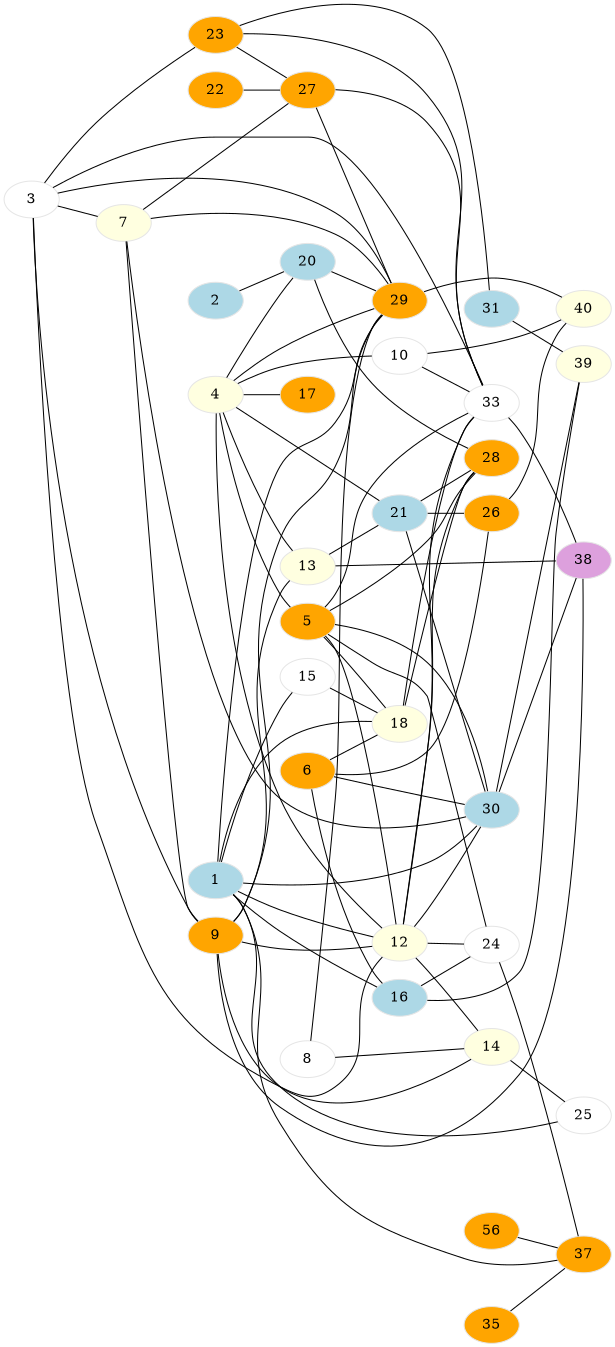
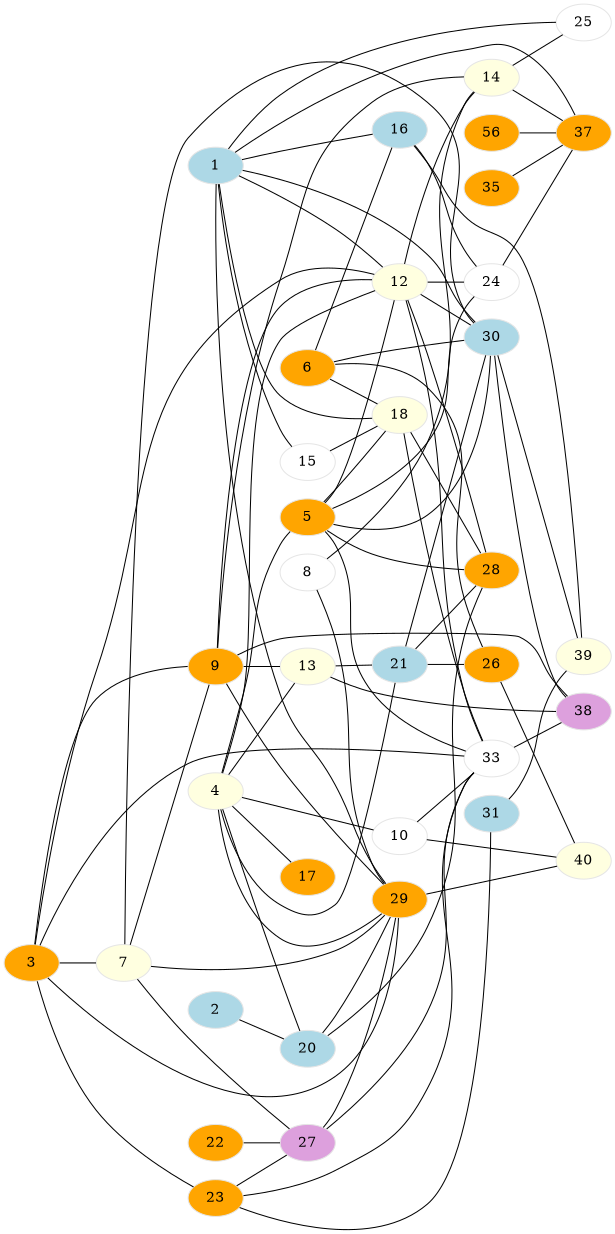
(308, 90) -> (308, 1143)
none -> (538, 105)
(32, 199) -> (32, 963)
